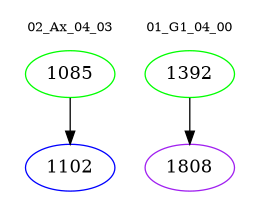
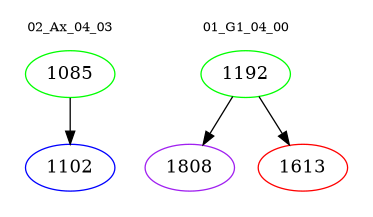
(190, 74) -> (246, 74)
none -> (303, 168)
